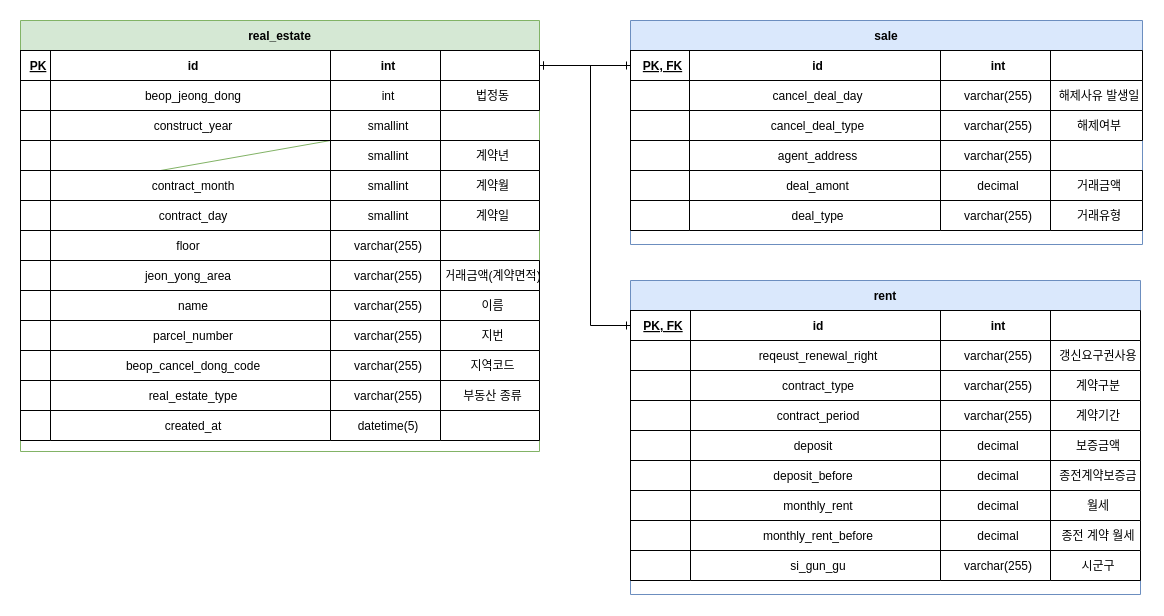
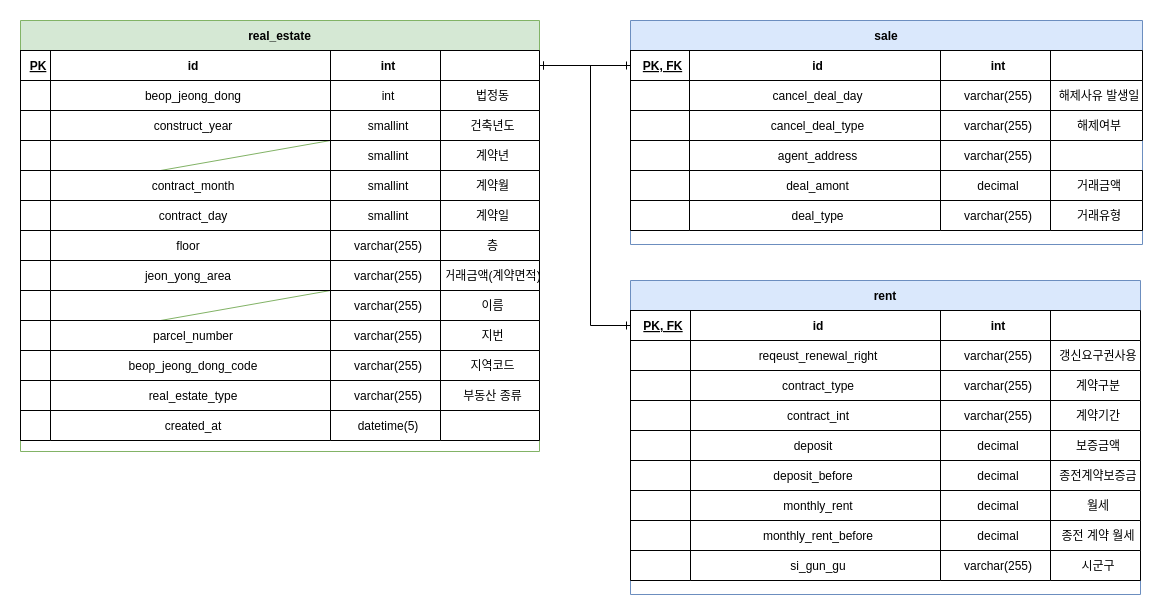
none -> (490, 126)
none -> (490, 246)
(191, 306) -> none
(193, 366) -> (193, 366)
(818, 416) -> (818, 416)
